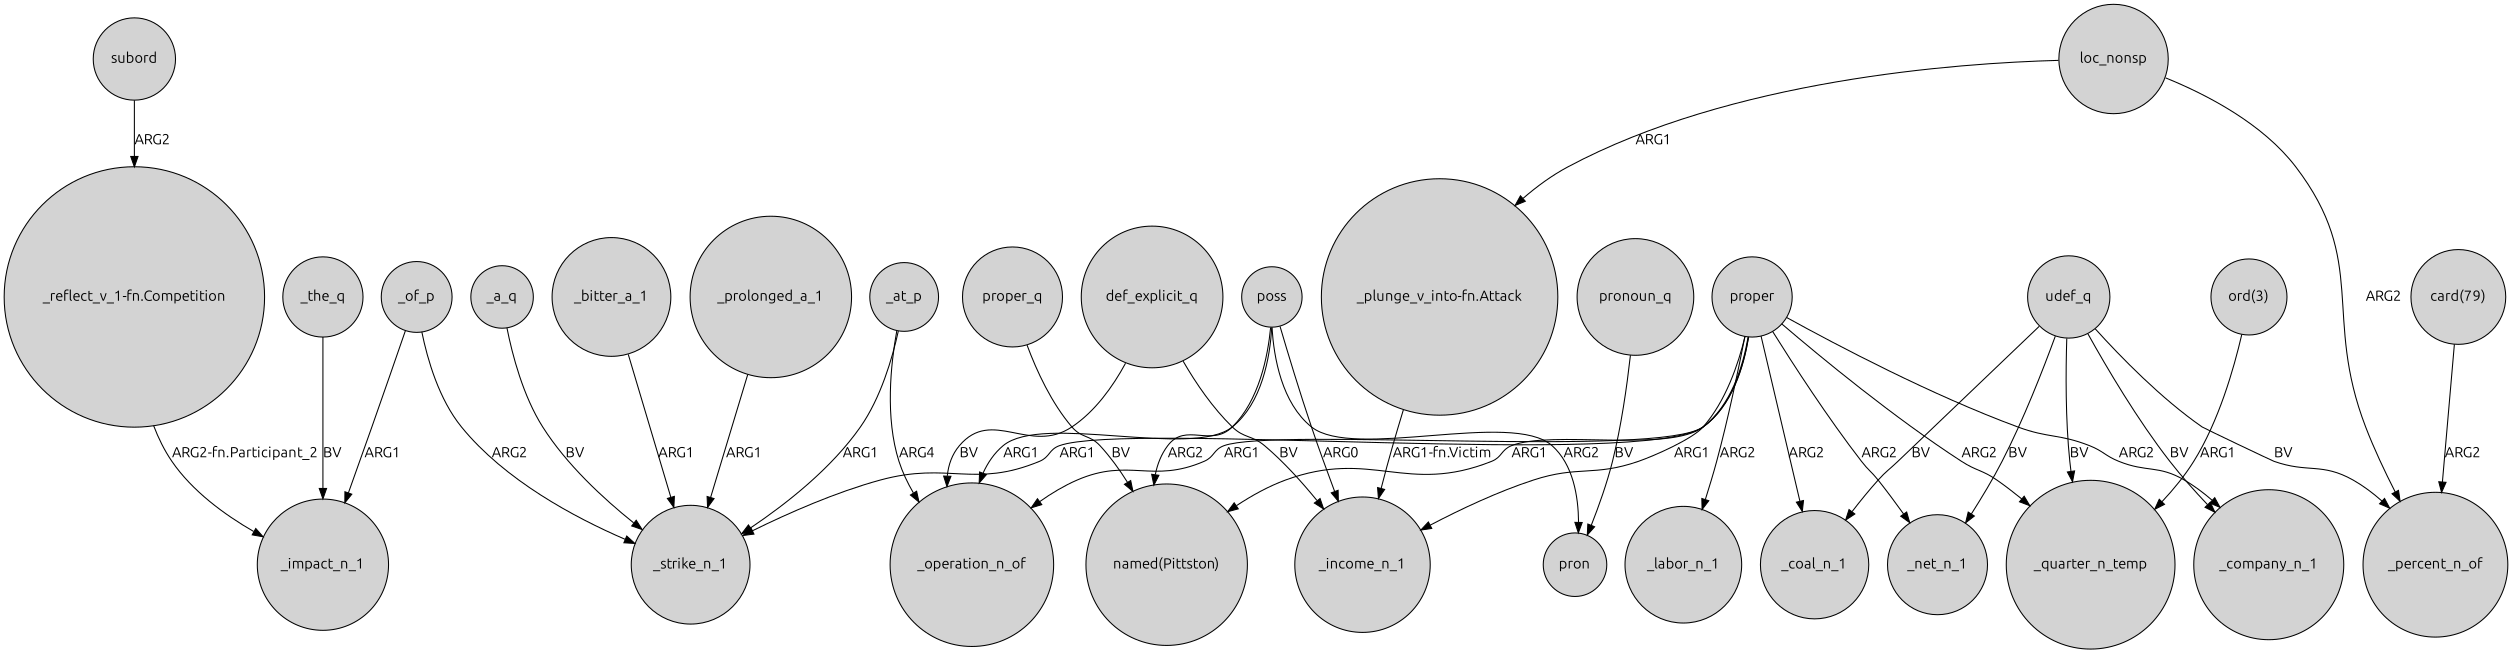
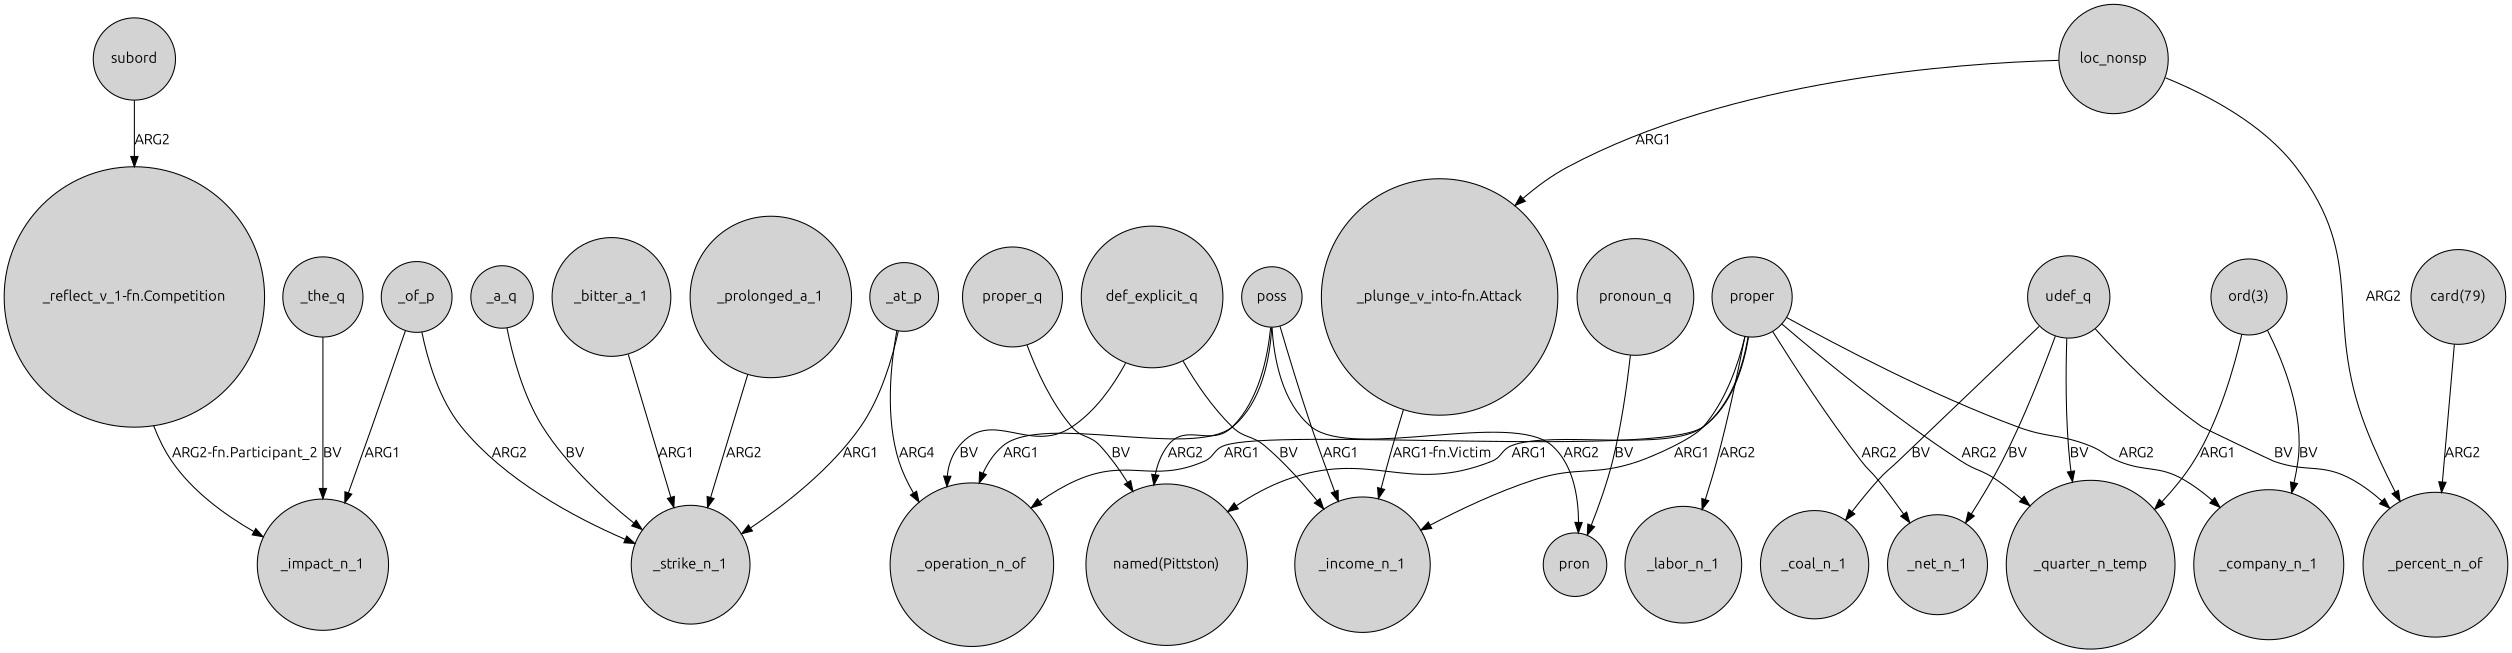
(1780, 419) -> none
(2142, 423) -> (2295, 404)
(1083, 442) -> none
(744, 454) -> (744, 454)
(1341, 454) -> (1341, 454)
